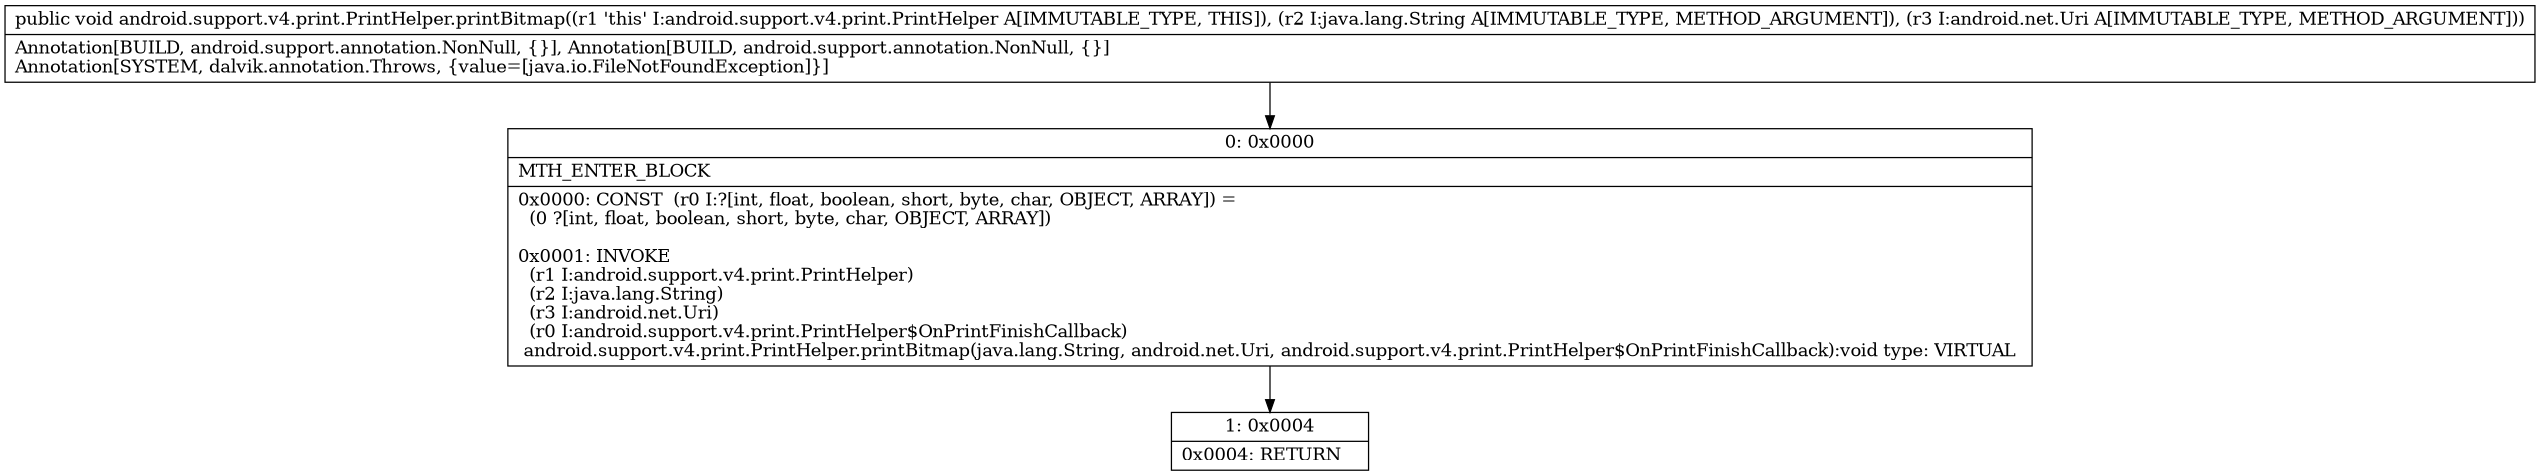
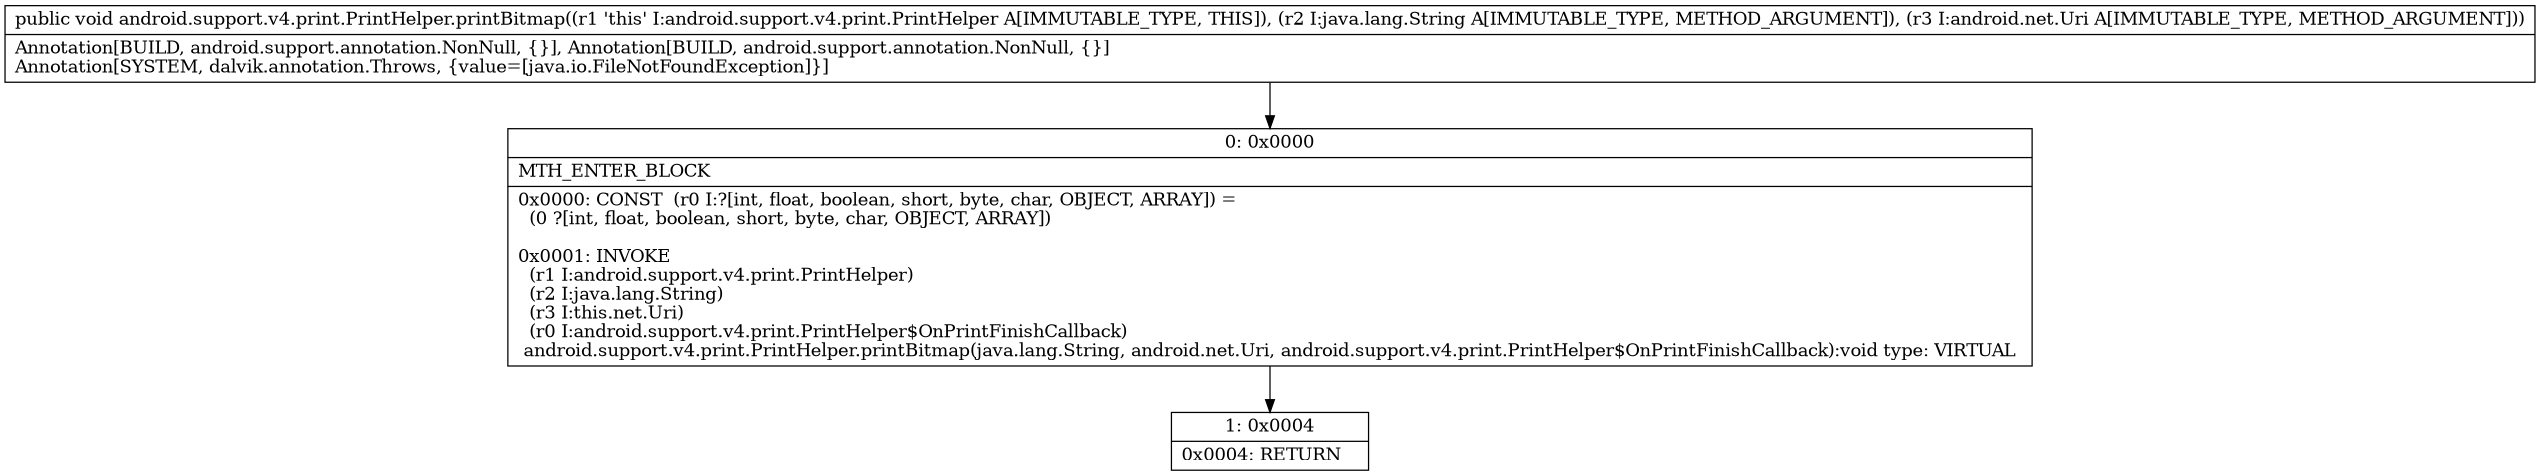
(618, 313) -> (601, 313)
